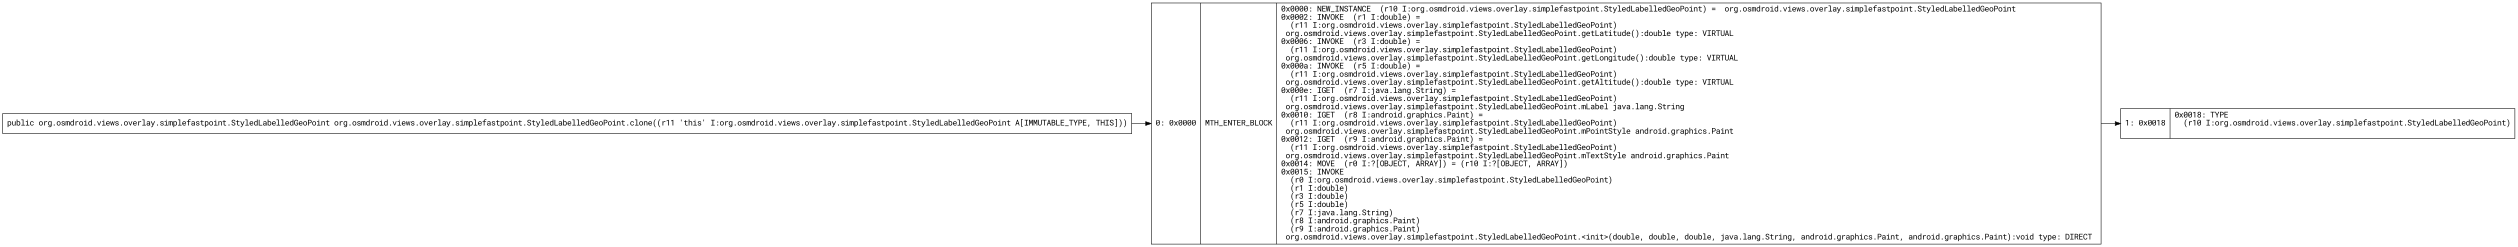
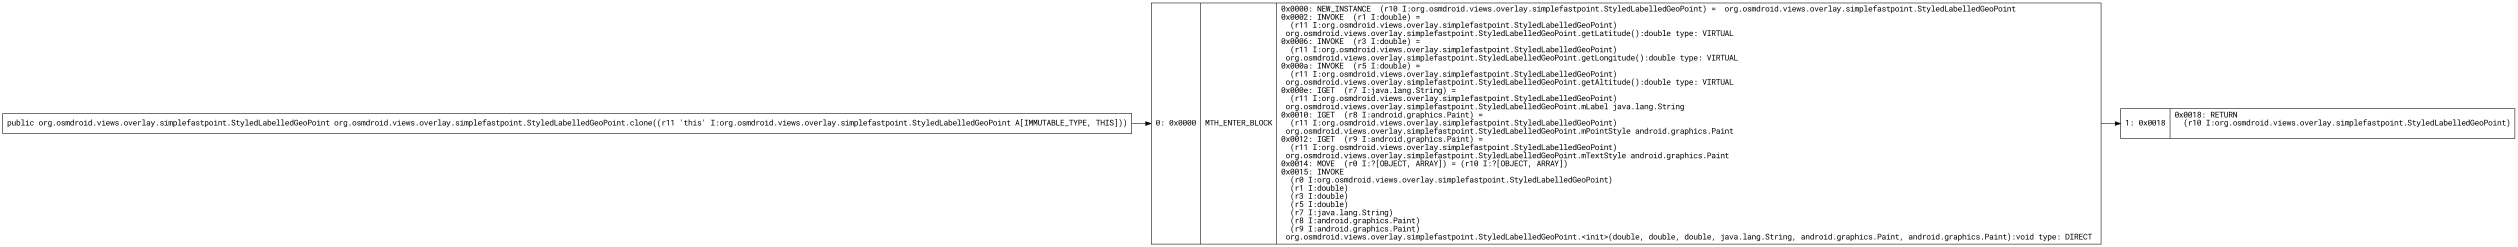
(2206, 115) -> (2211, 115)
